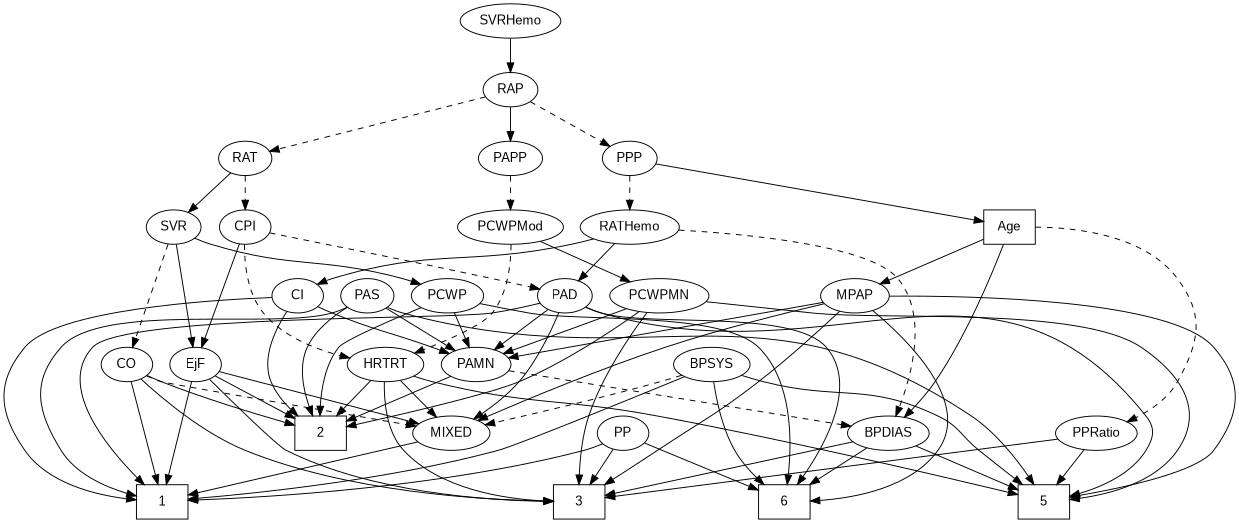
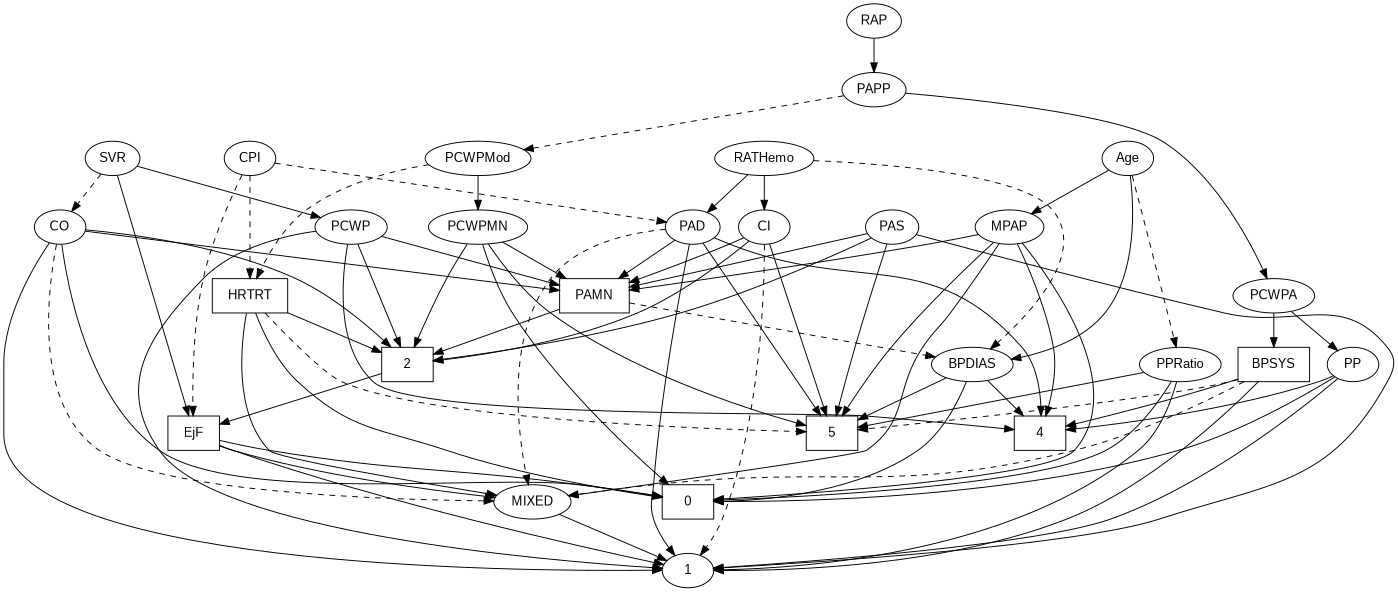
(510, 21) -> none
(245, 158) -> none
(630, 158) -> none
(1010, 227) -> (1128, 158)
none -> (317, 260)
(222, 291) -> (200, 293)
none -> (1274, 296)
none -> (797, 325)
(35, 339) -> (753, 400)
(196, 364) -> (194, 433)
(385, 364) -> (250, 296)
(476, 364) -> (594, 296)
(712, 364) -> (1274, 364)
(530, 367) -> (533, 312)
(242, 390) -> (305, 397)
(890, 399) -> (1063, 407)
(712, 427) -> (502, 414)
none -> (241, 501)
(162, 502) -> (688, 571)
(579, 502) -> (688, 502)
(784, 502) -> (1040, 433)
none -> (979, 531)
